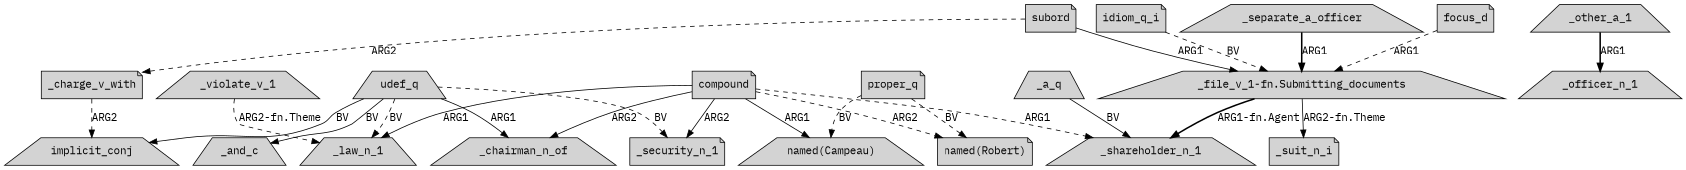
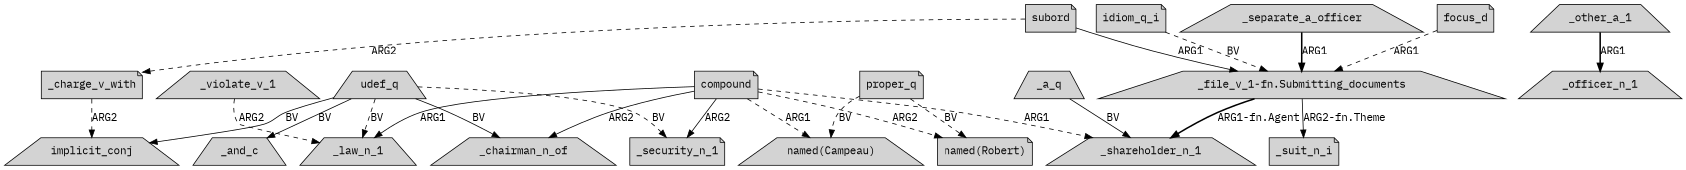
(774, 116) -> (775, 116)
(280, 118) -> (252, 118)
(504, 118) -> (479, 118)
